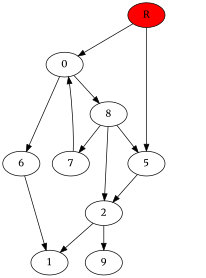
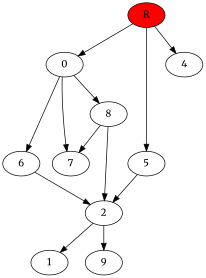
none -> (184, 65)
(73, 117) -> (63, 111)
(125, 136) -> none
(34, 210) -> (59, 187)
